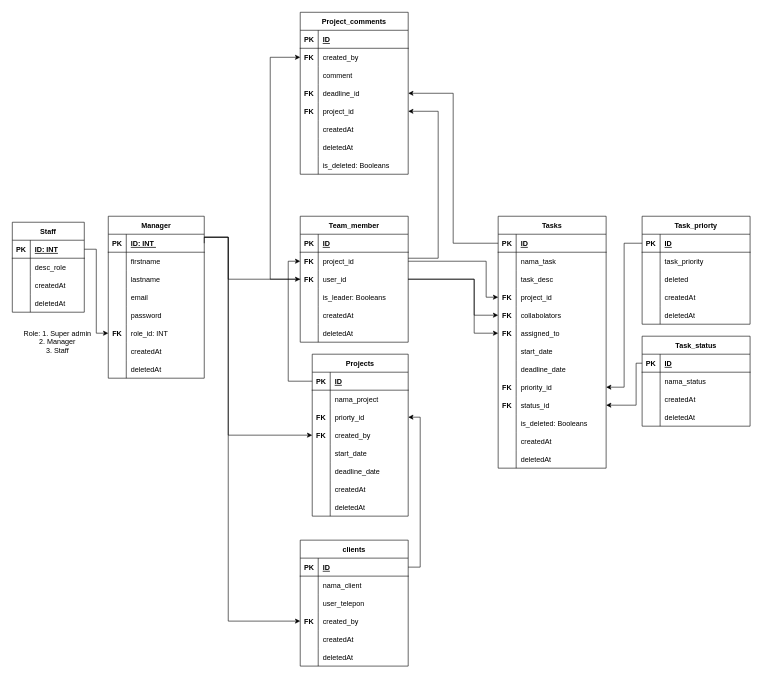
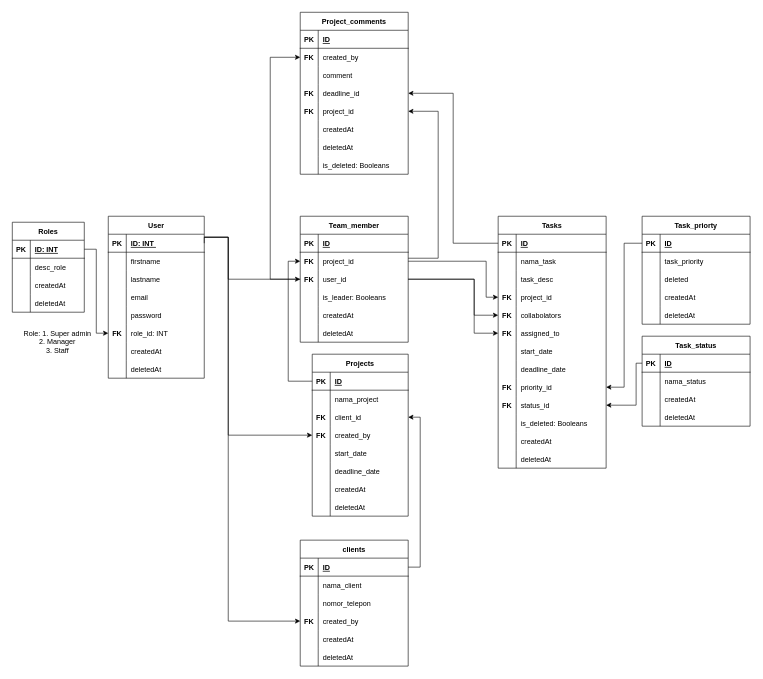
(156, 226) -> (156, 226)
(48, 232) -> (48, 232)
(353, 418) -> (350, 418)
(346, 604) -> (348, 604)
